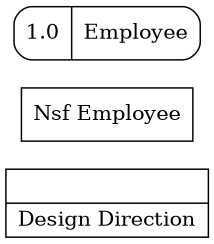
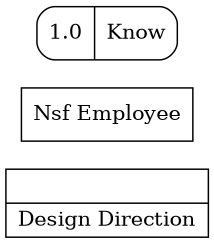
(136, 33) -> (136, 33)
